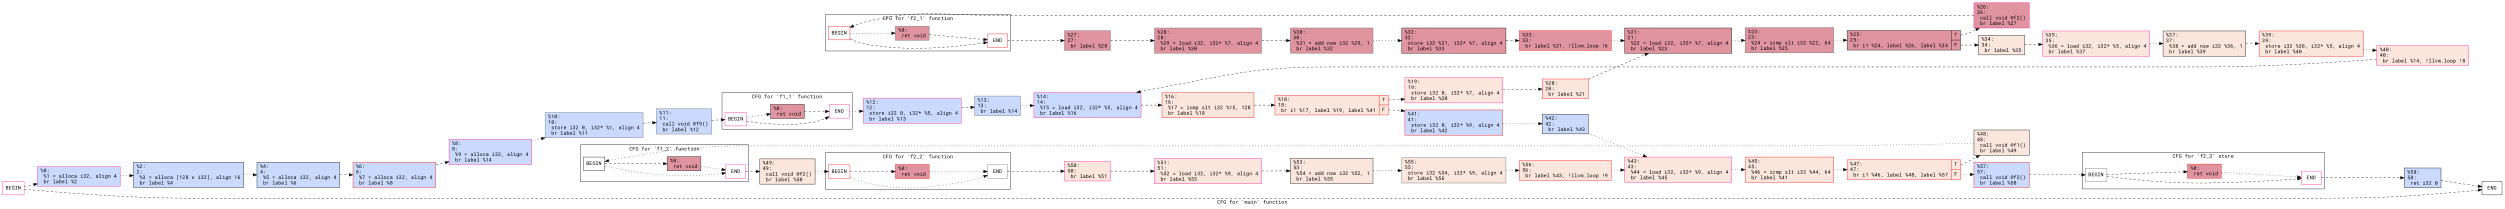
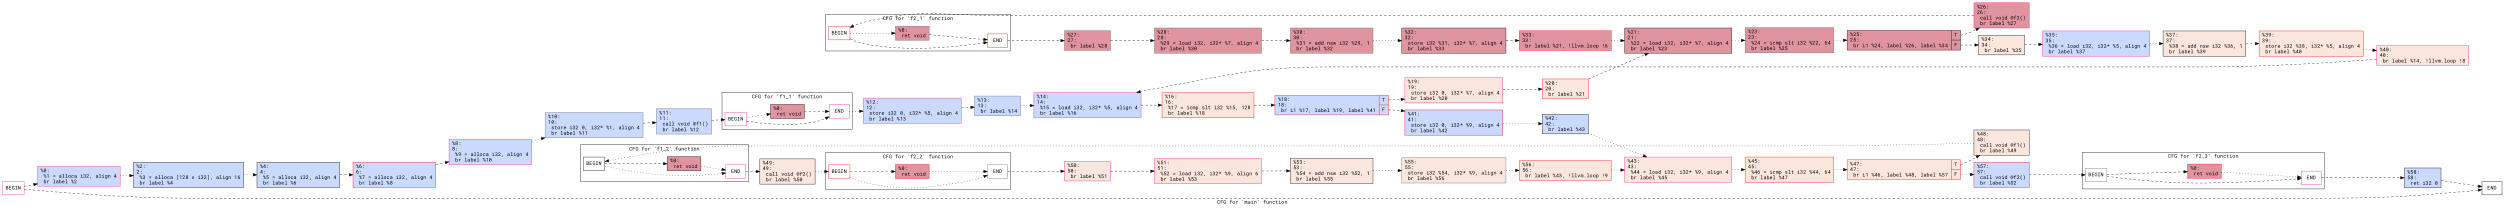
(2096, 44) -> (2096, 44)
(1332, 105) -> (1332, 105)
(684, 124) -> (684, 124)
(2203, 156) -> (2203, 156)
(472, 160) -> (472, 160)
(1208, 174) -> (1208, 174)
(1768, 178) -> (1768, 178)
(1997, 183) -> (1997, 183)
